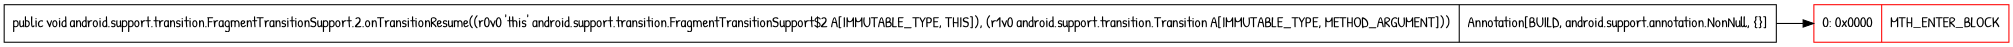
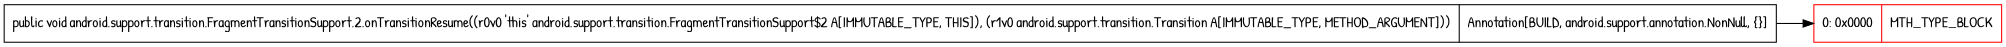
(1945, 23) -> (1942, 23)
